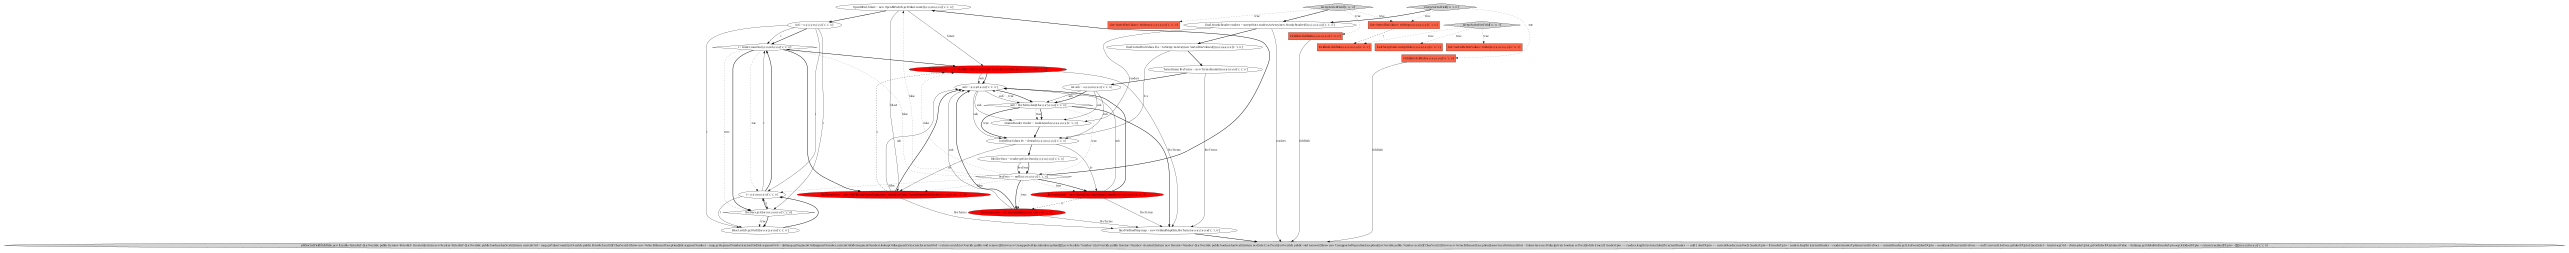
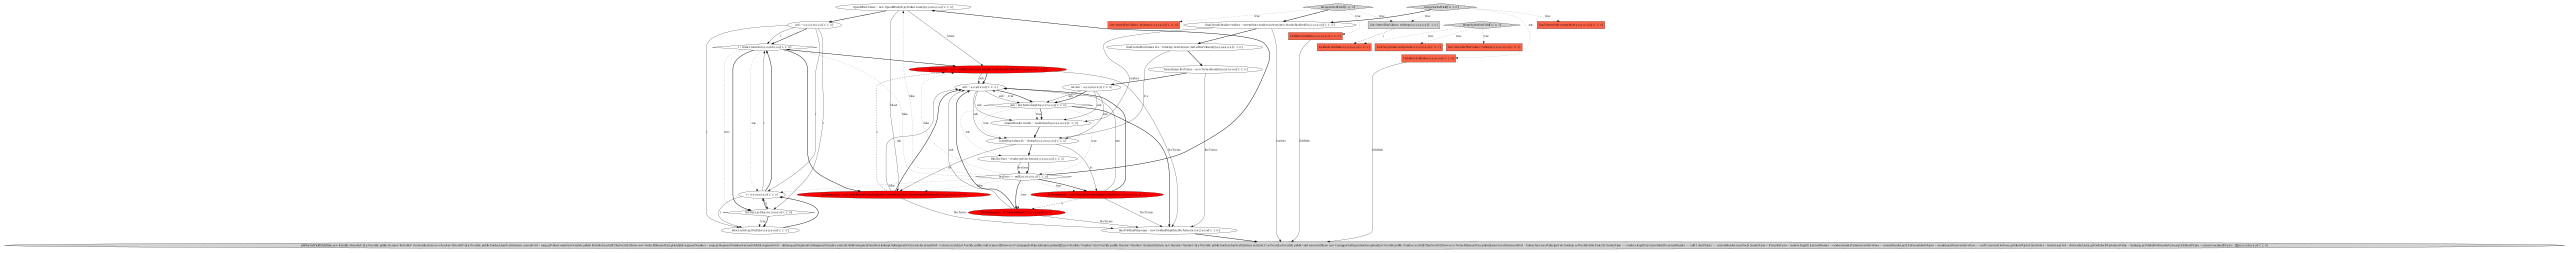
(1404, 25) -> (1404, 25)
none -> (1571, 25)
(985, 118) -> (985, 118)
none -> (961, 120)
